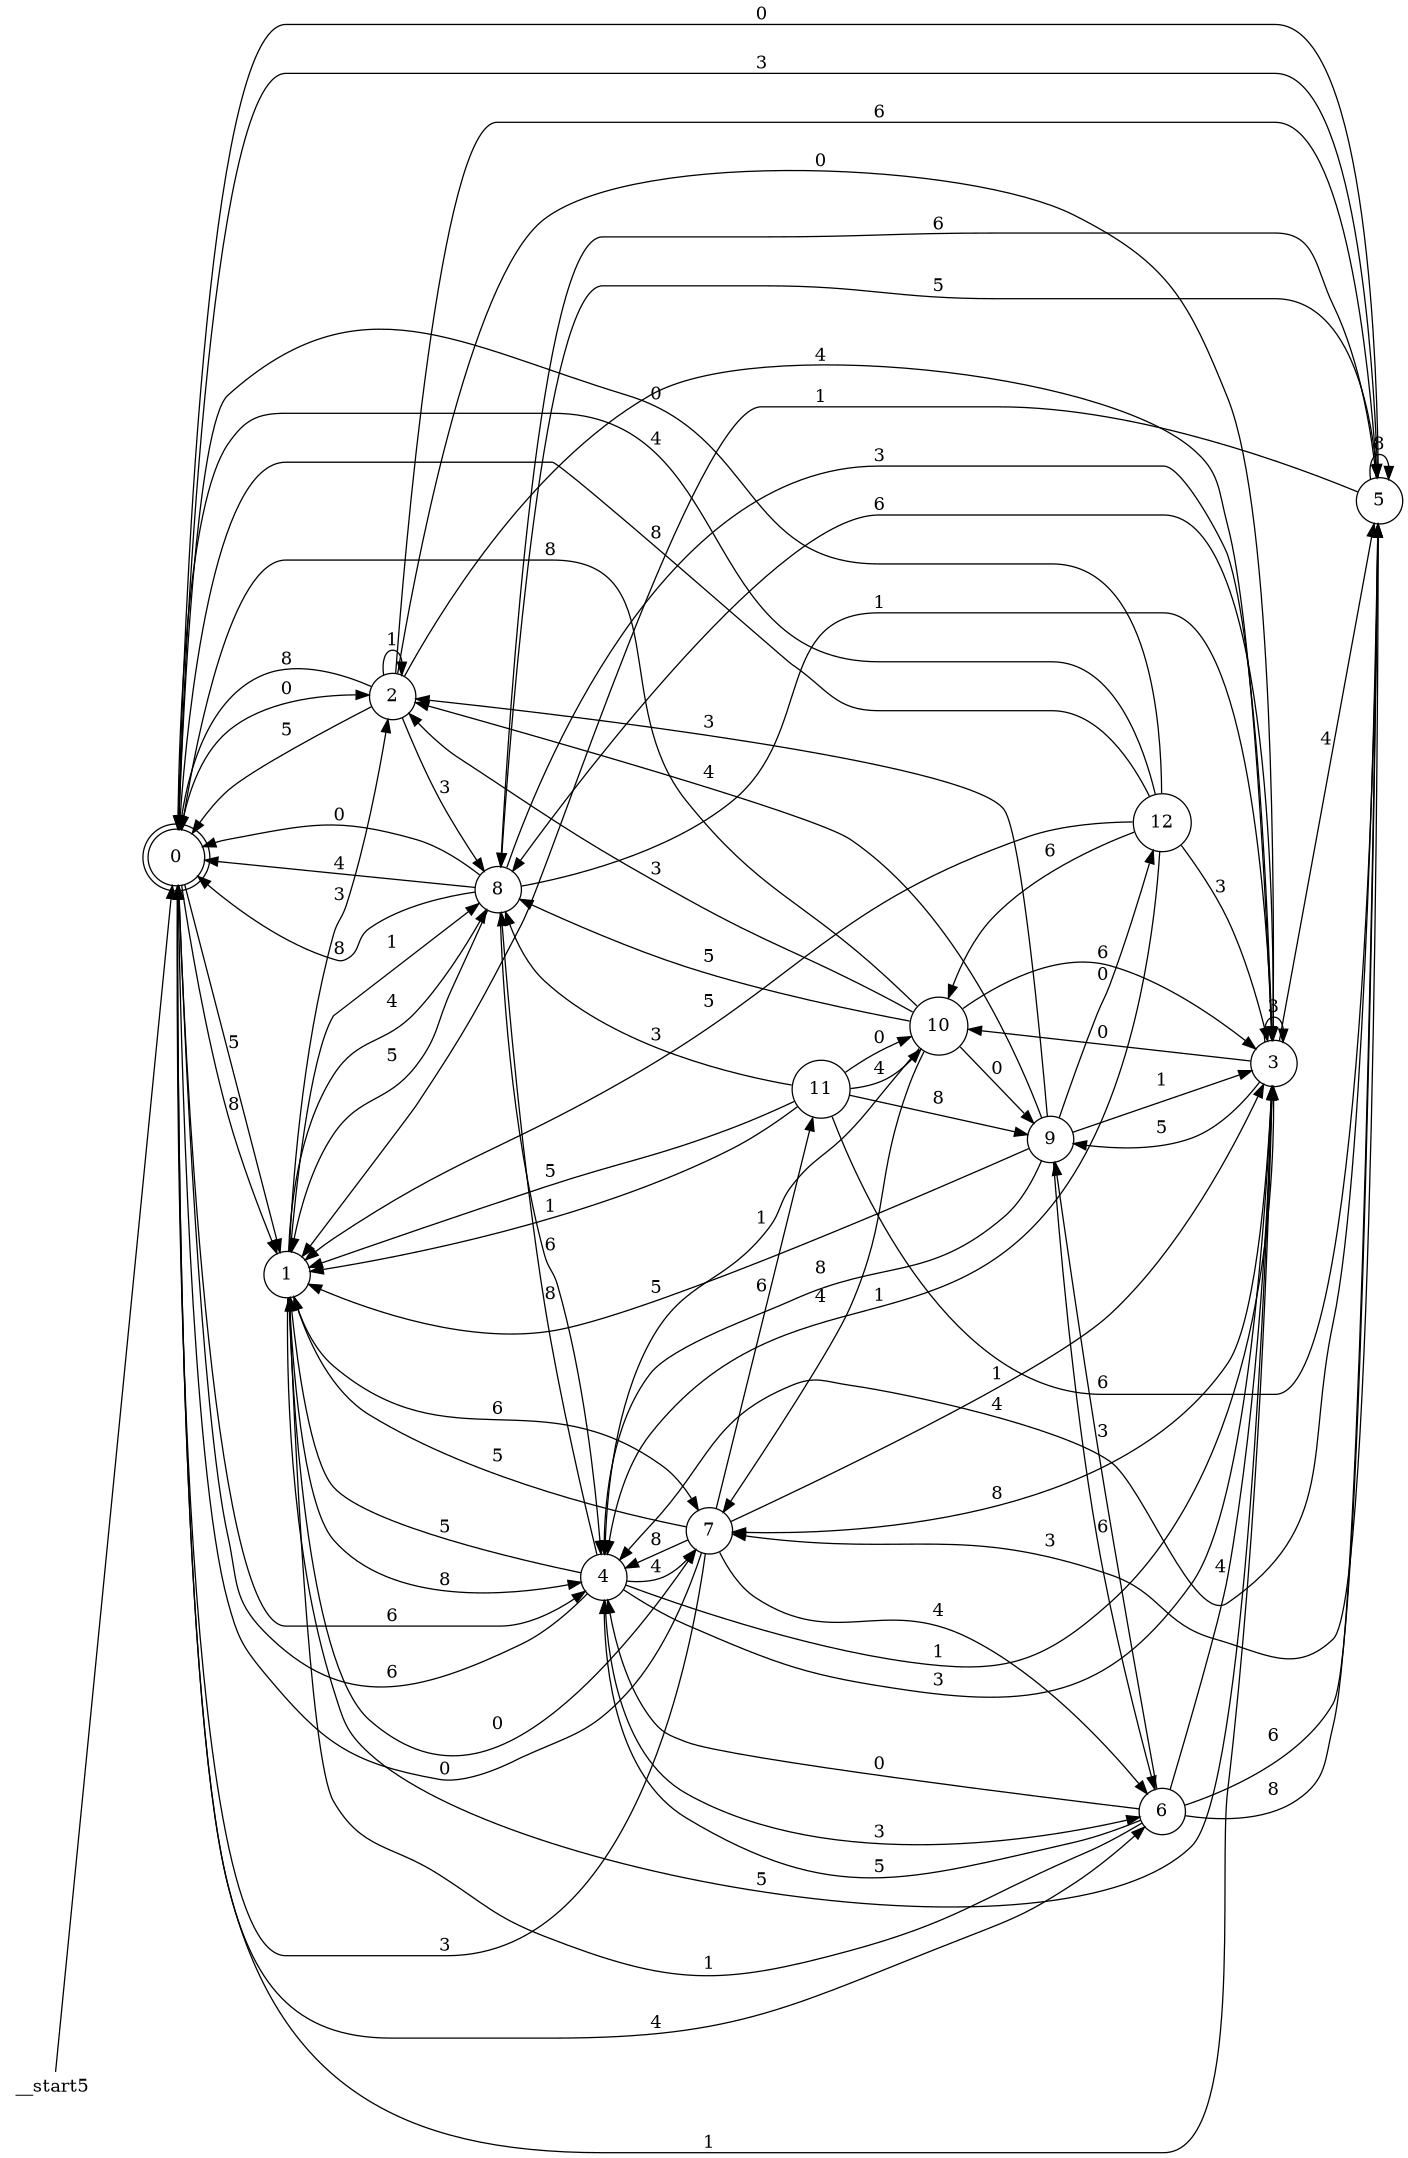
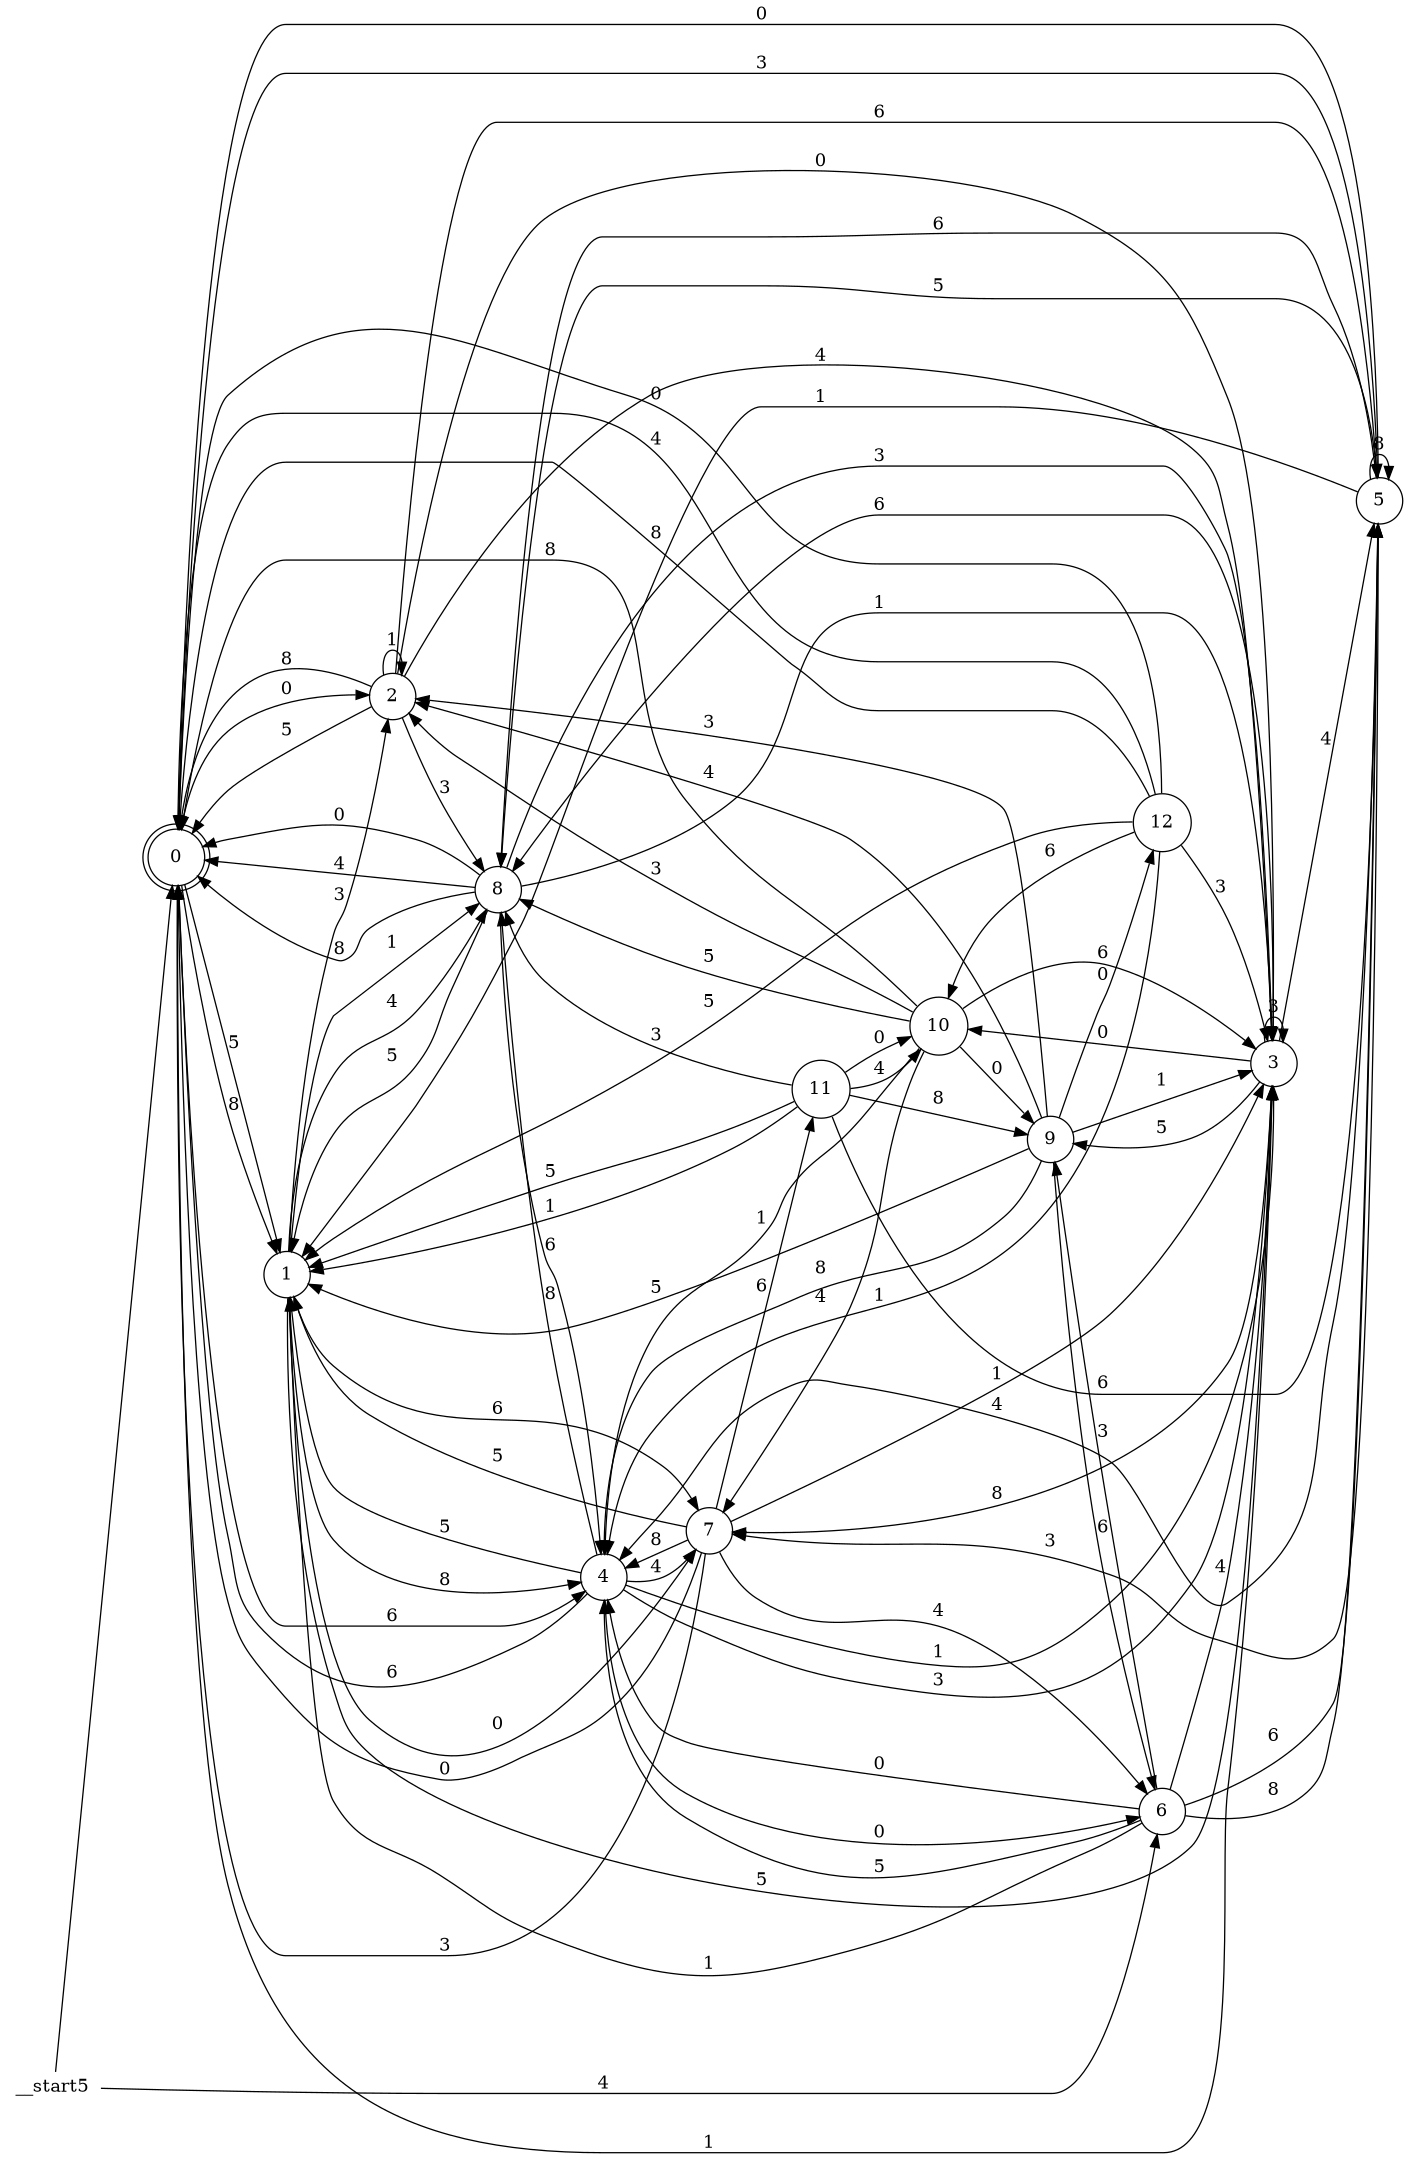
(880, 1833) -> (880, 1833)
(317, 2023) -> (714, 2093)
